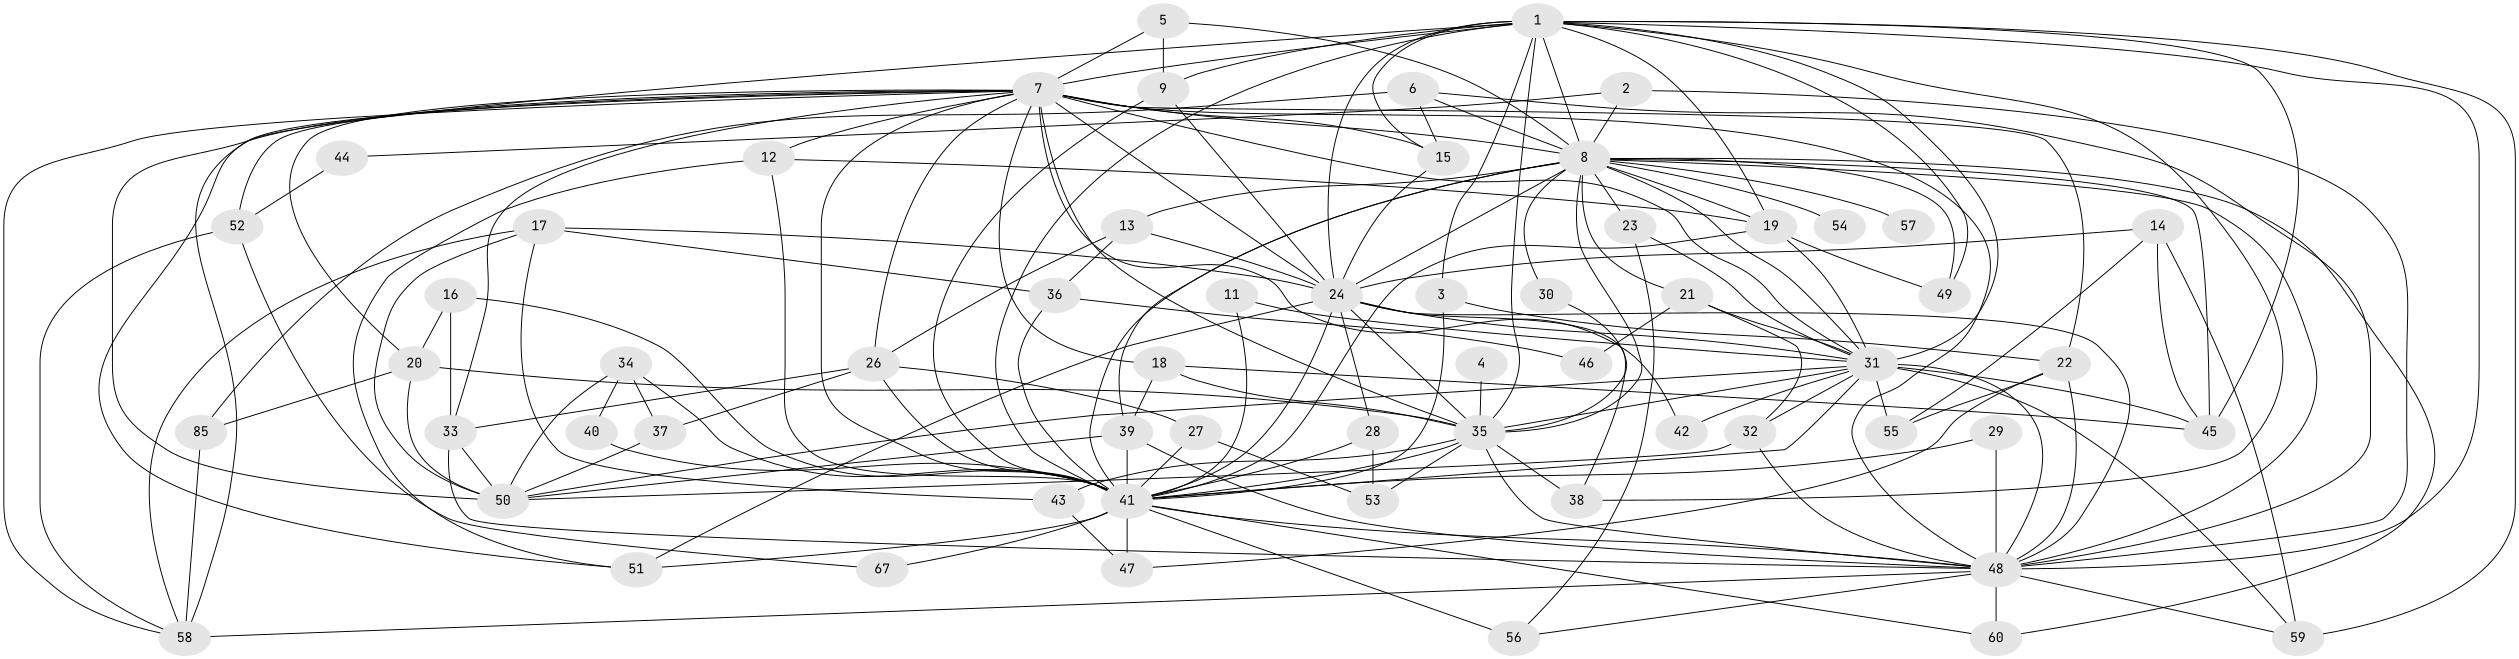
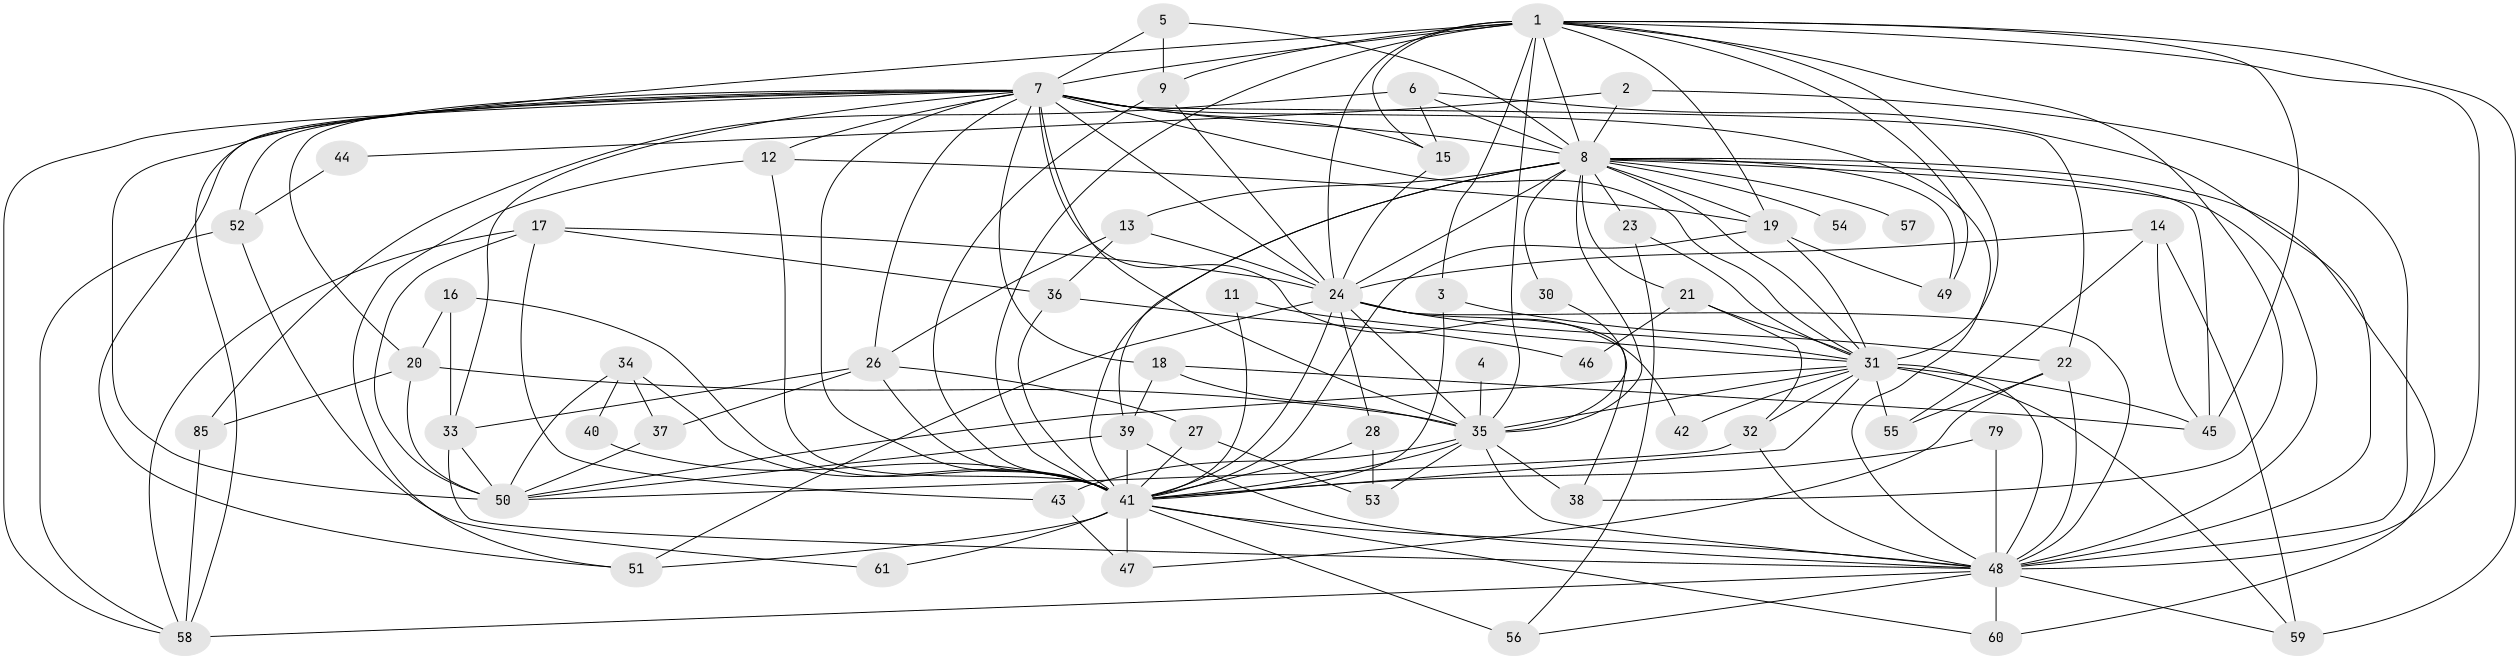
(1996, 433) -> (1996, 433)
(882, 570) -> (882, 570)
